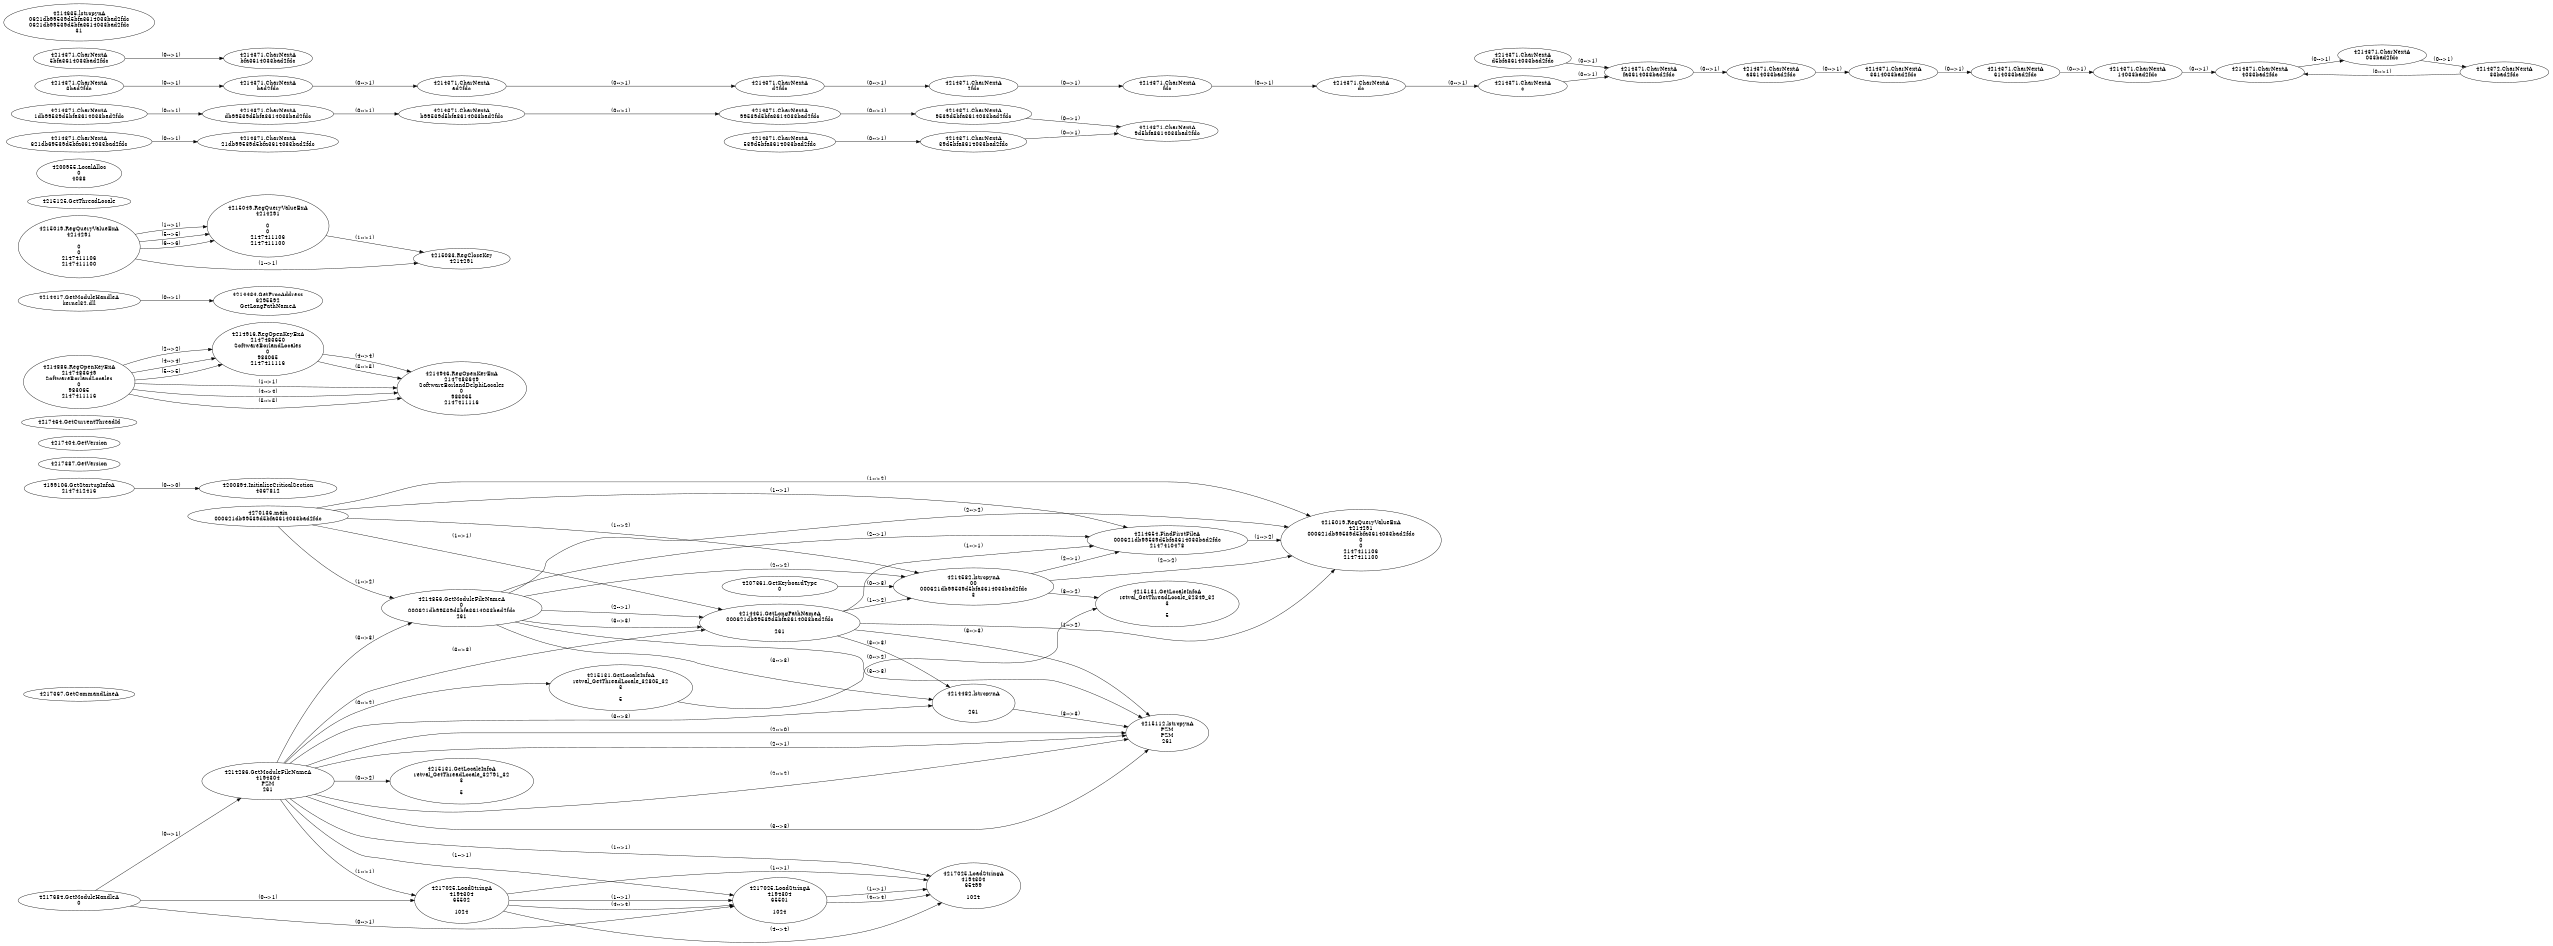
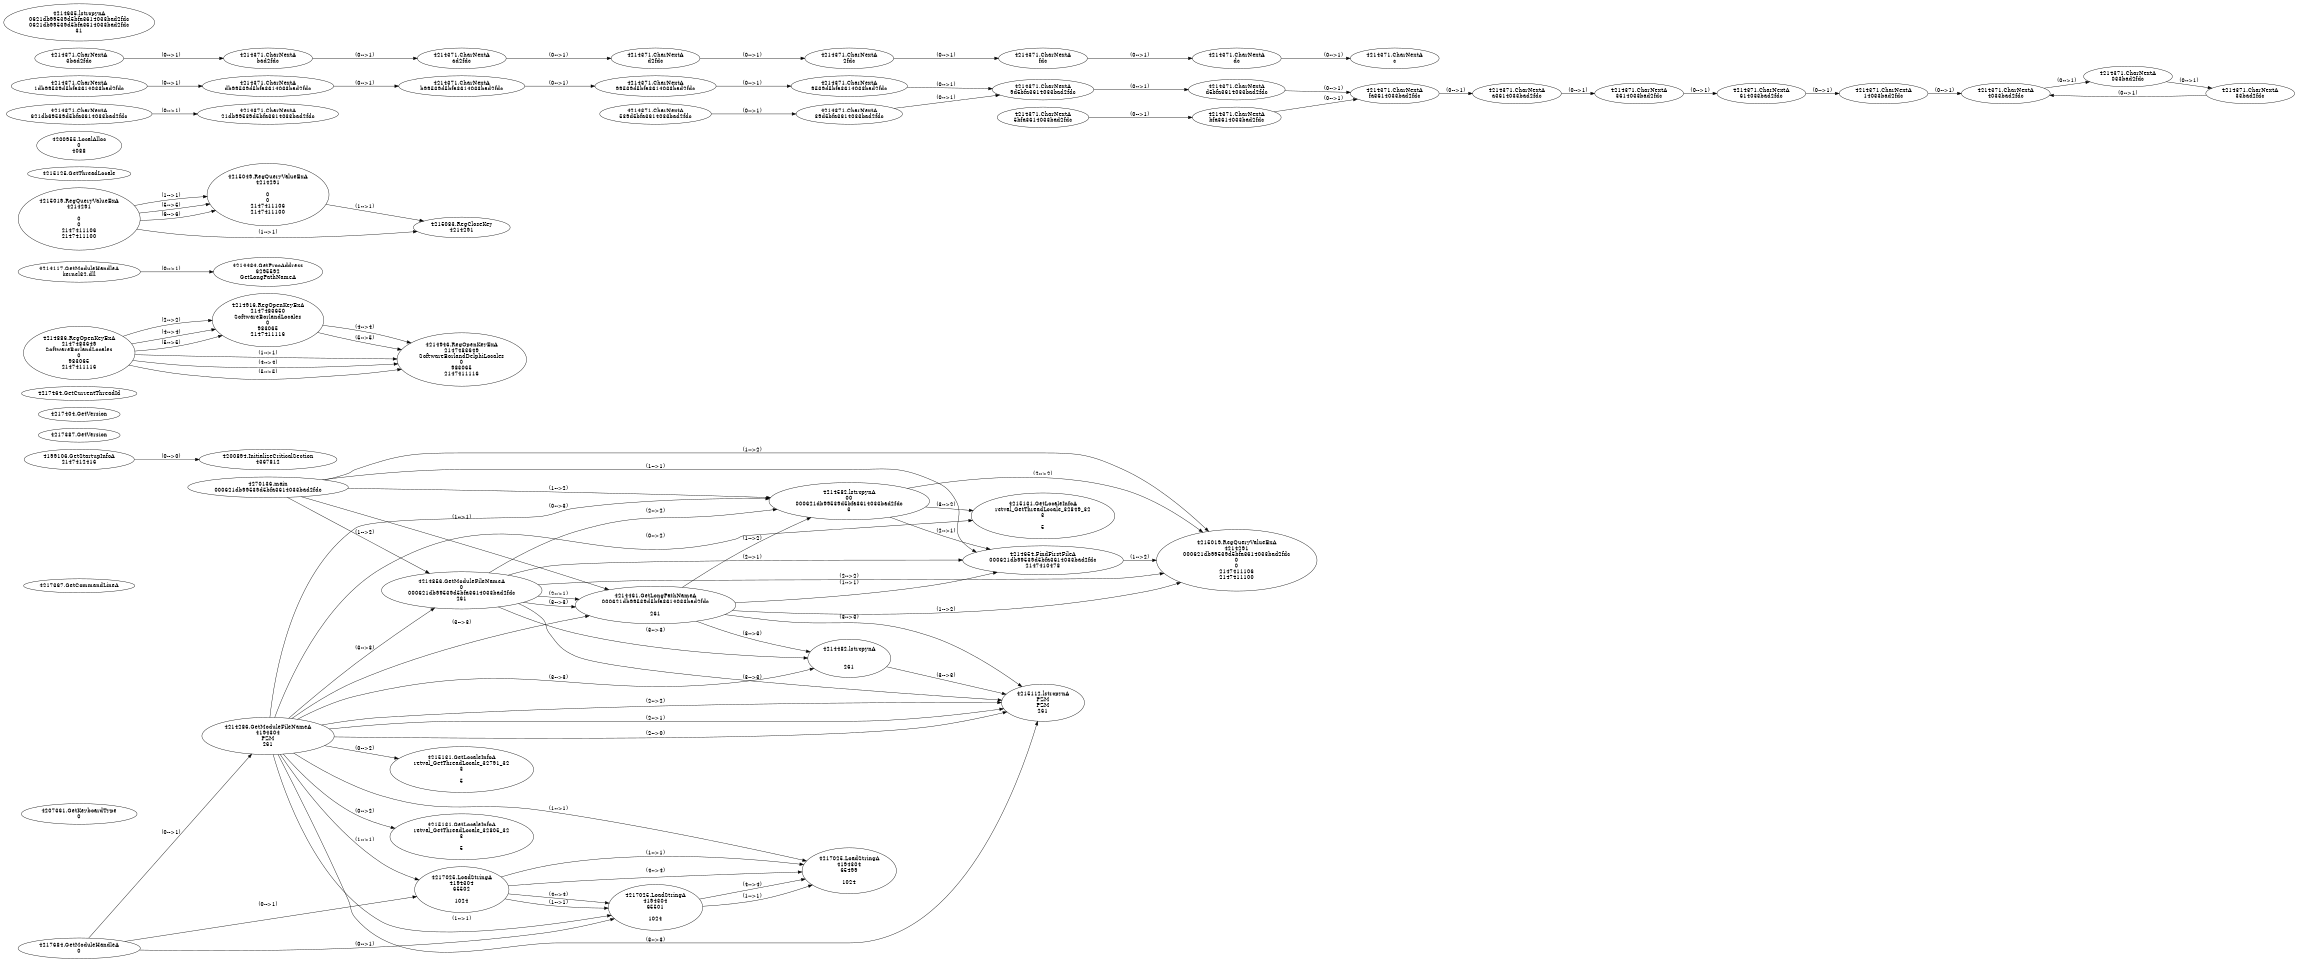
(2504, 72) -> (2250, 93)
(1584, 79) -> (1314, 106)
none -> (1139, 90)
(79, 301) -> (79, 272)
(861, 587) -> (454, 519)
(891, 660) -> (580, 543)
